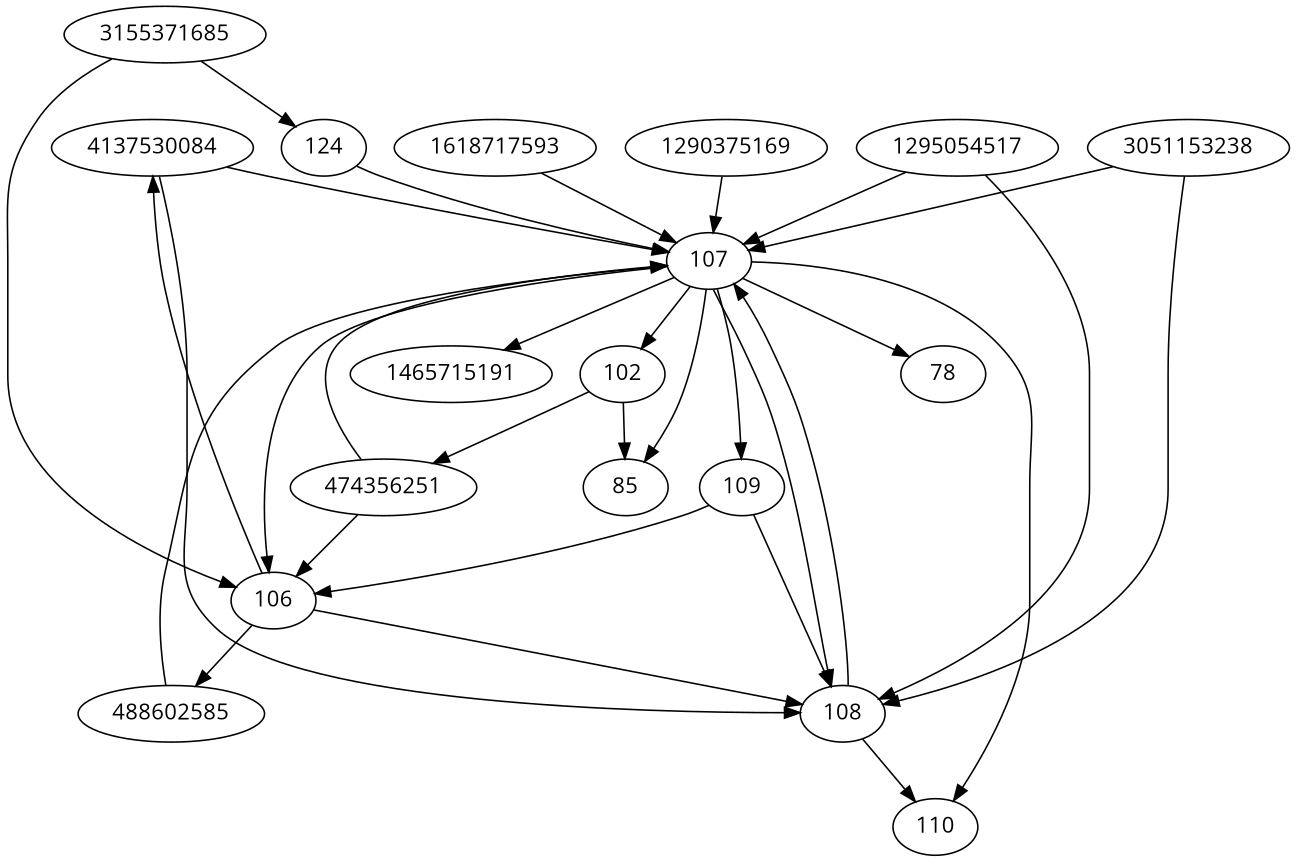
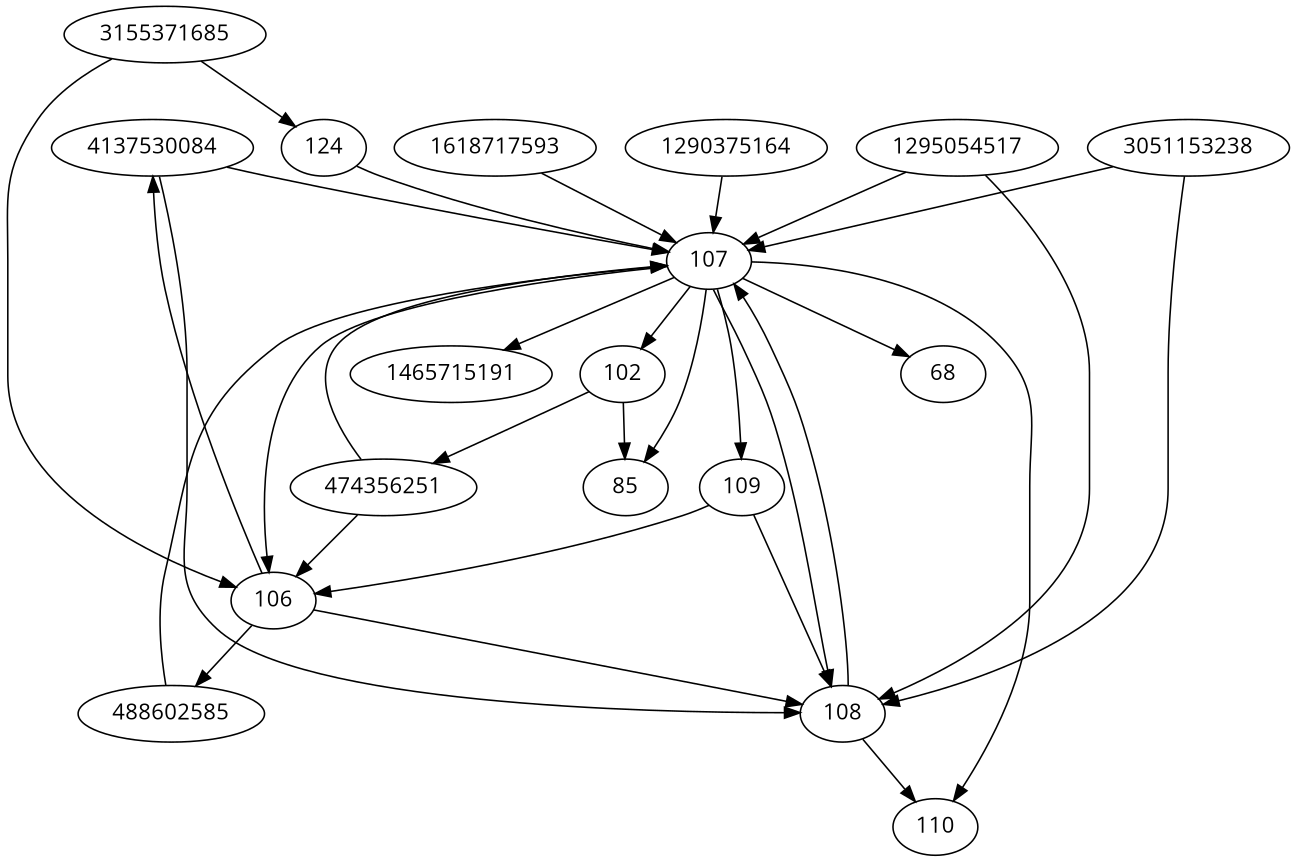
(726, 148) -> (726, 148)
(943, 374) -> (943, 374)
